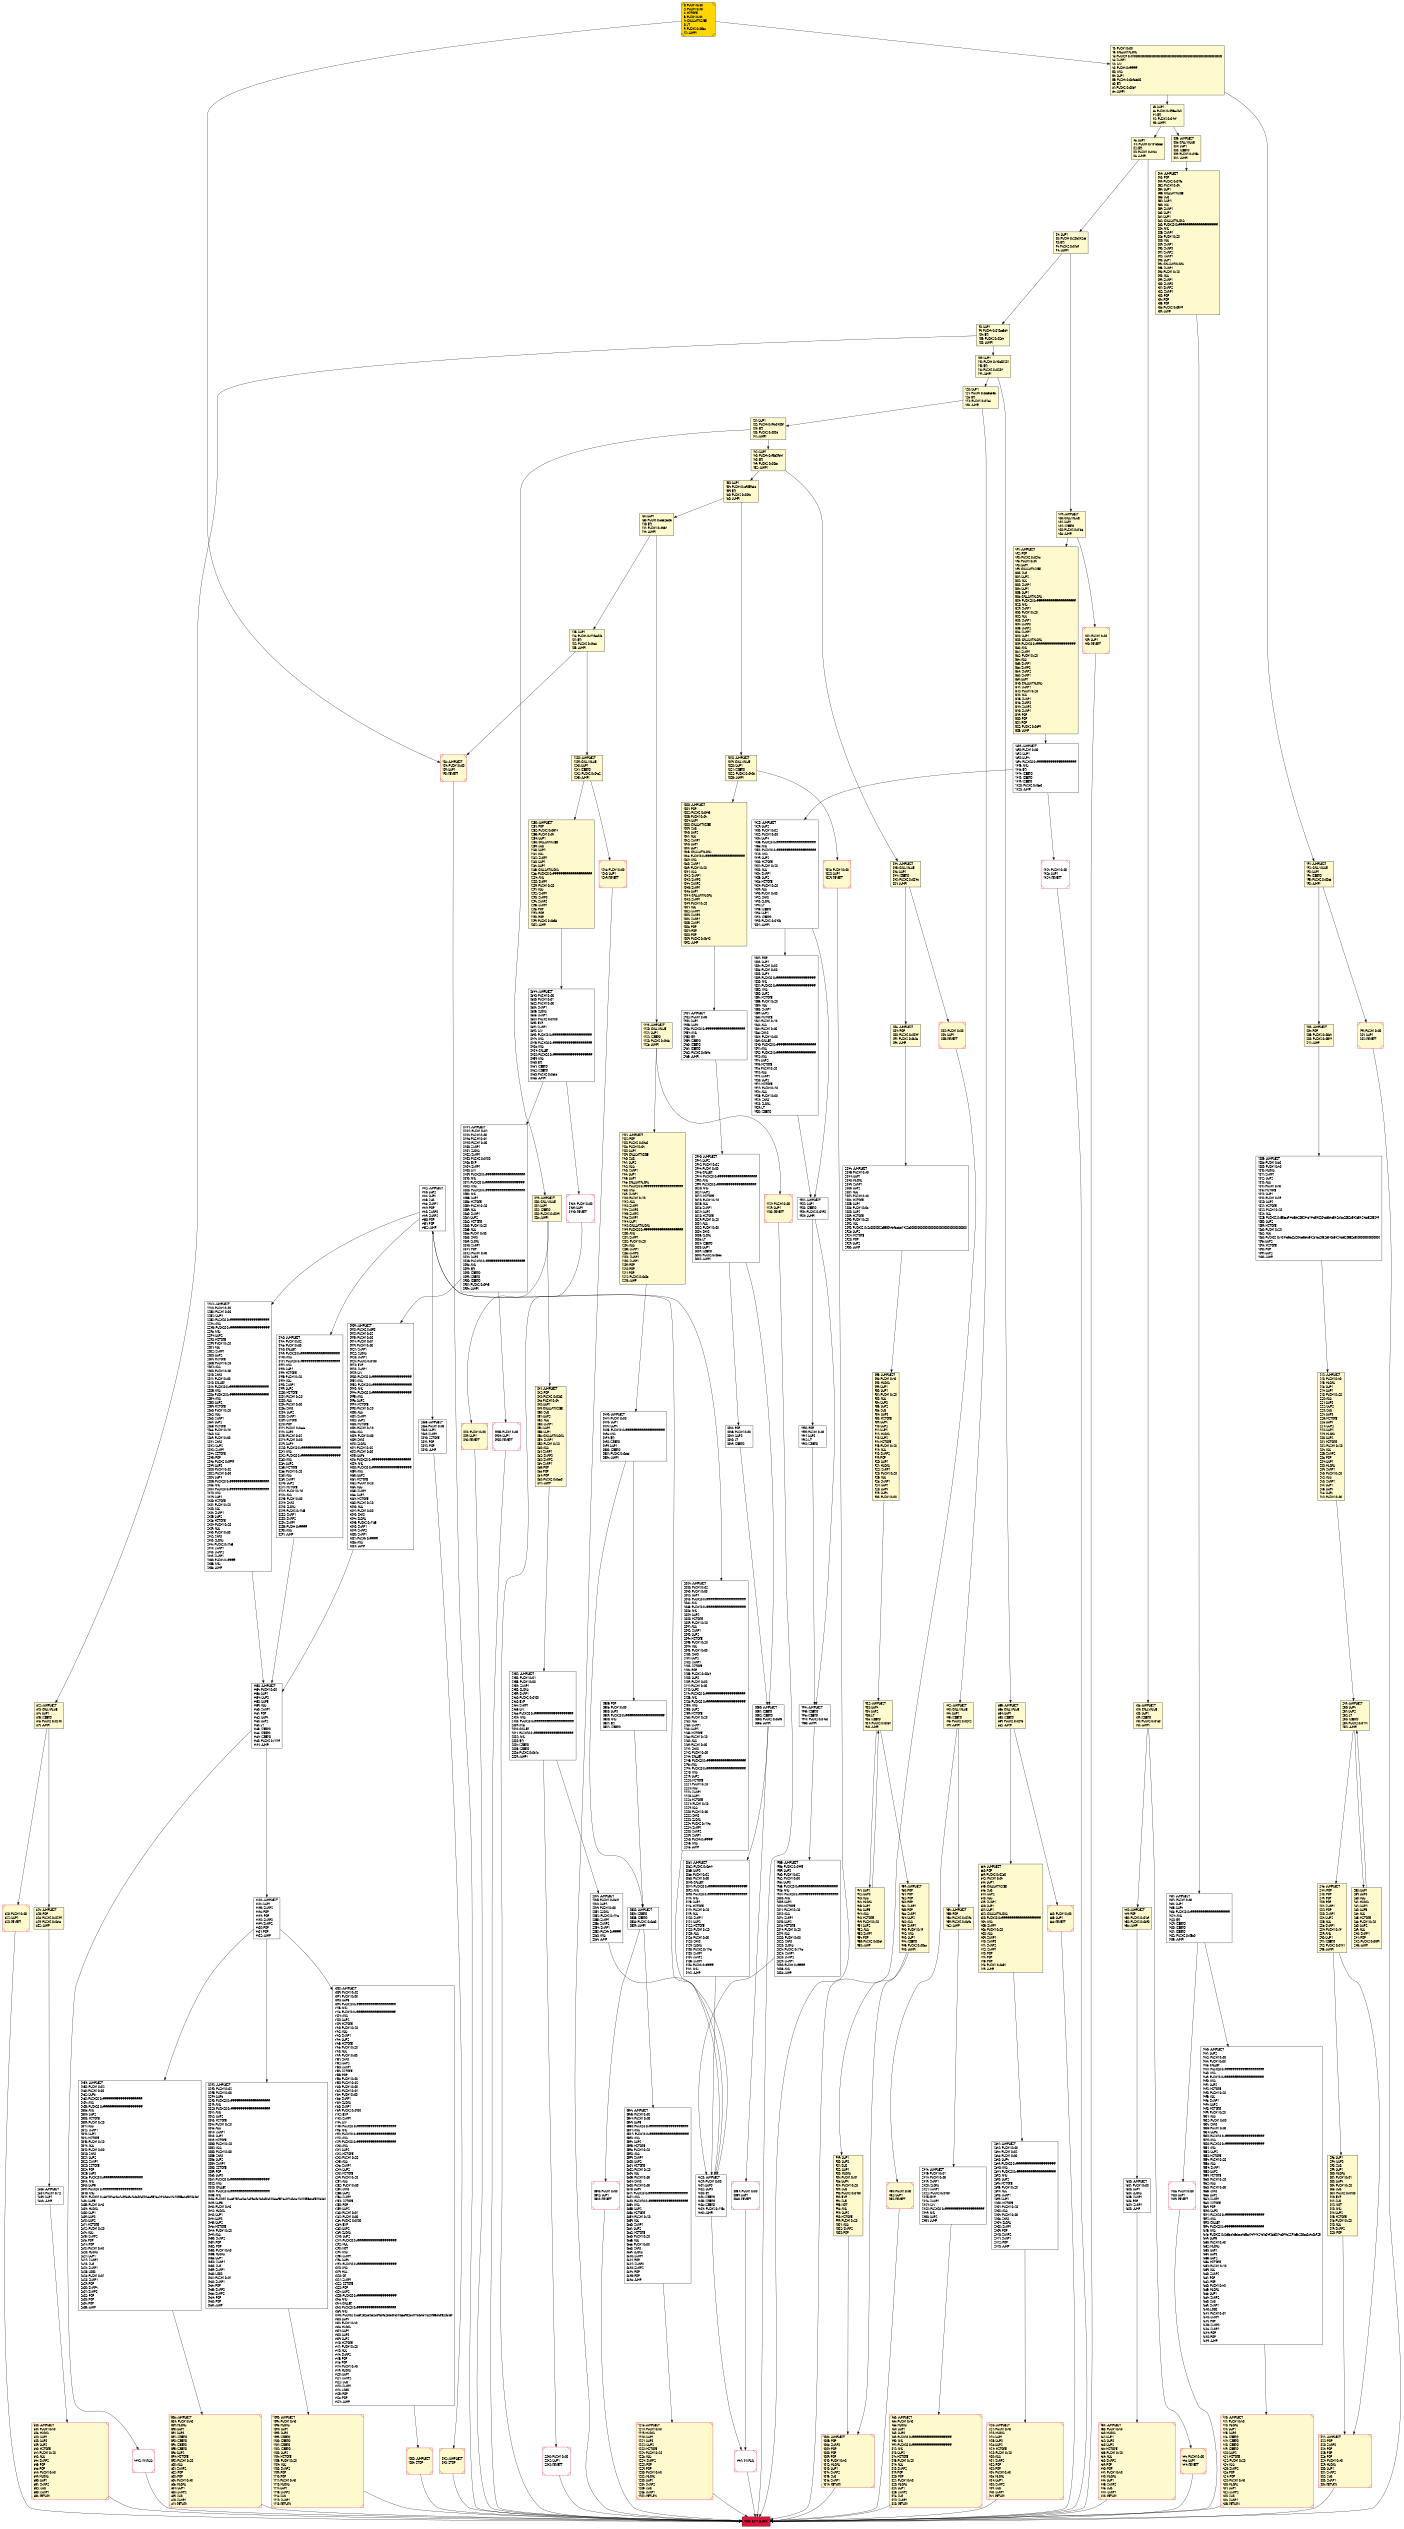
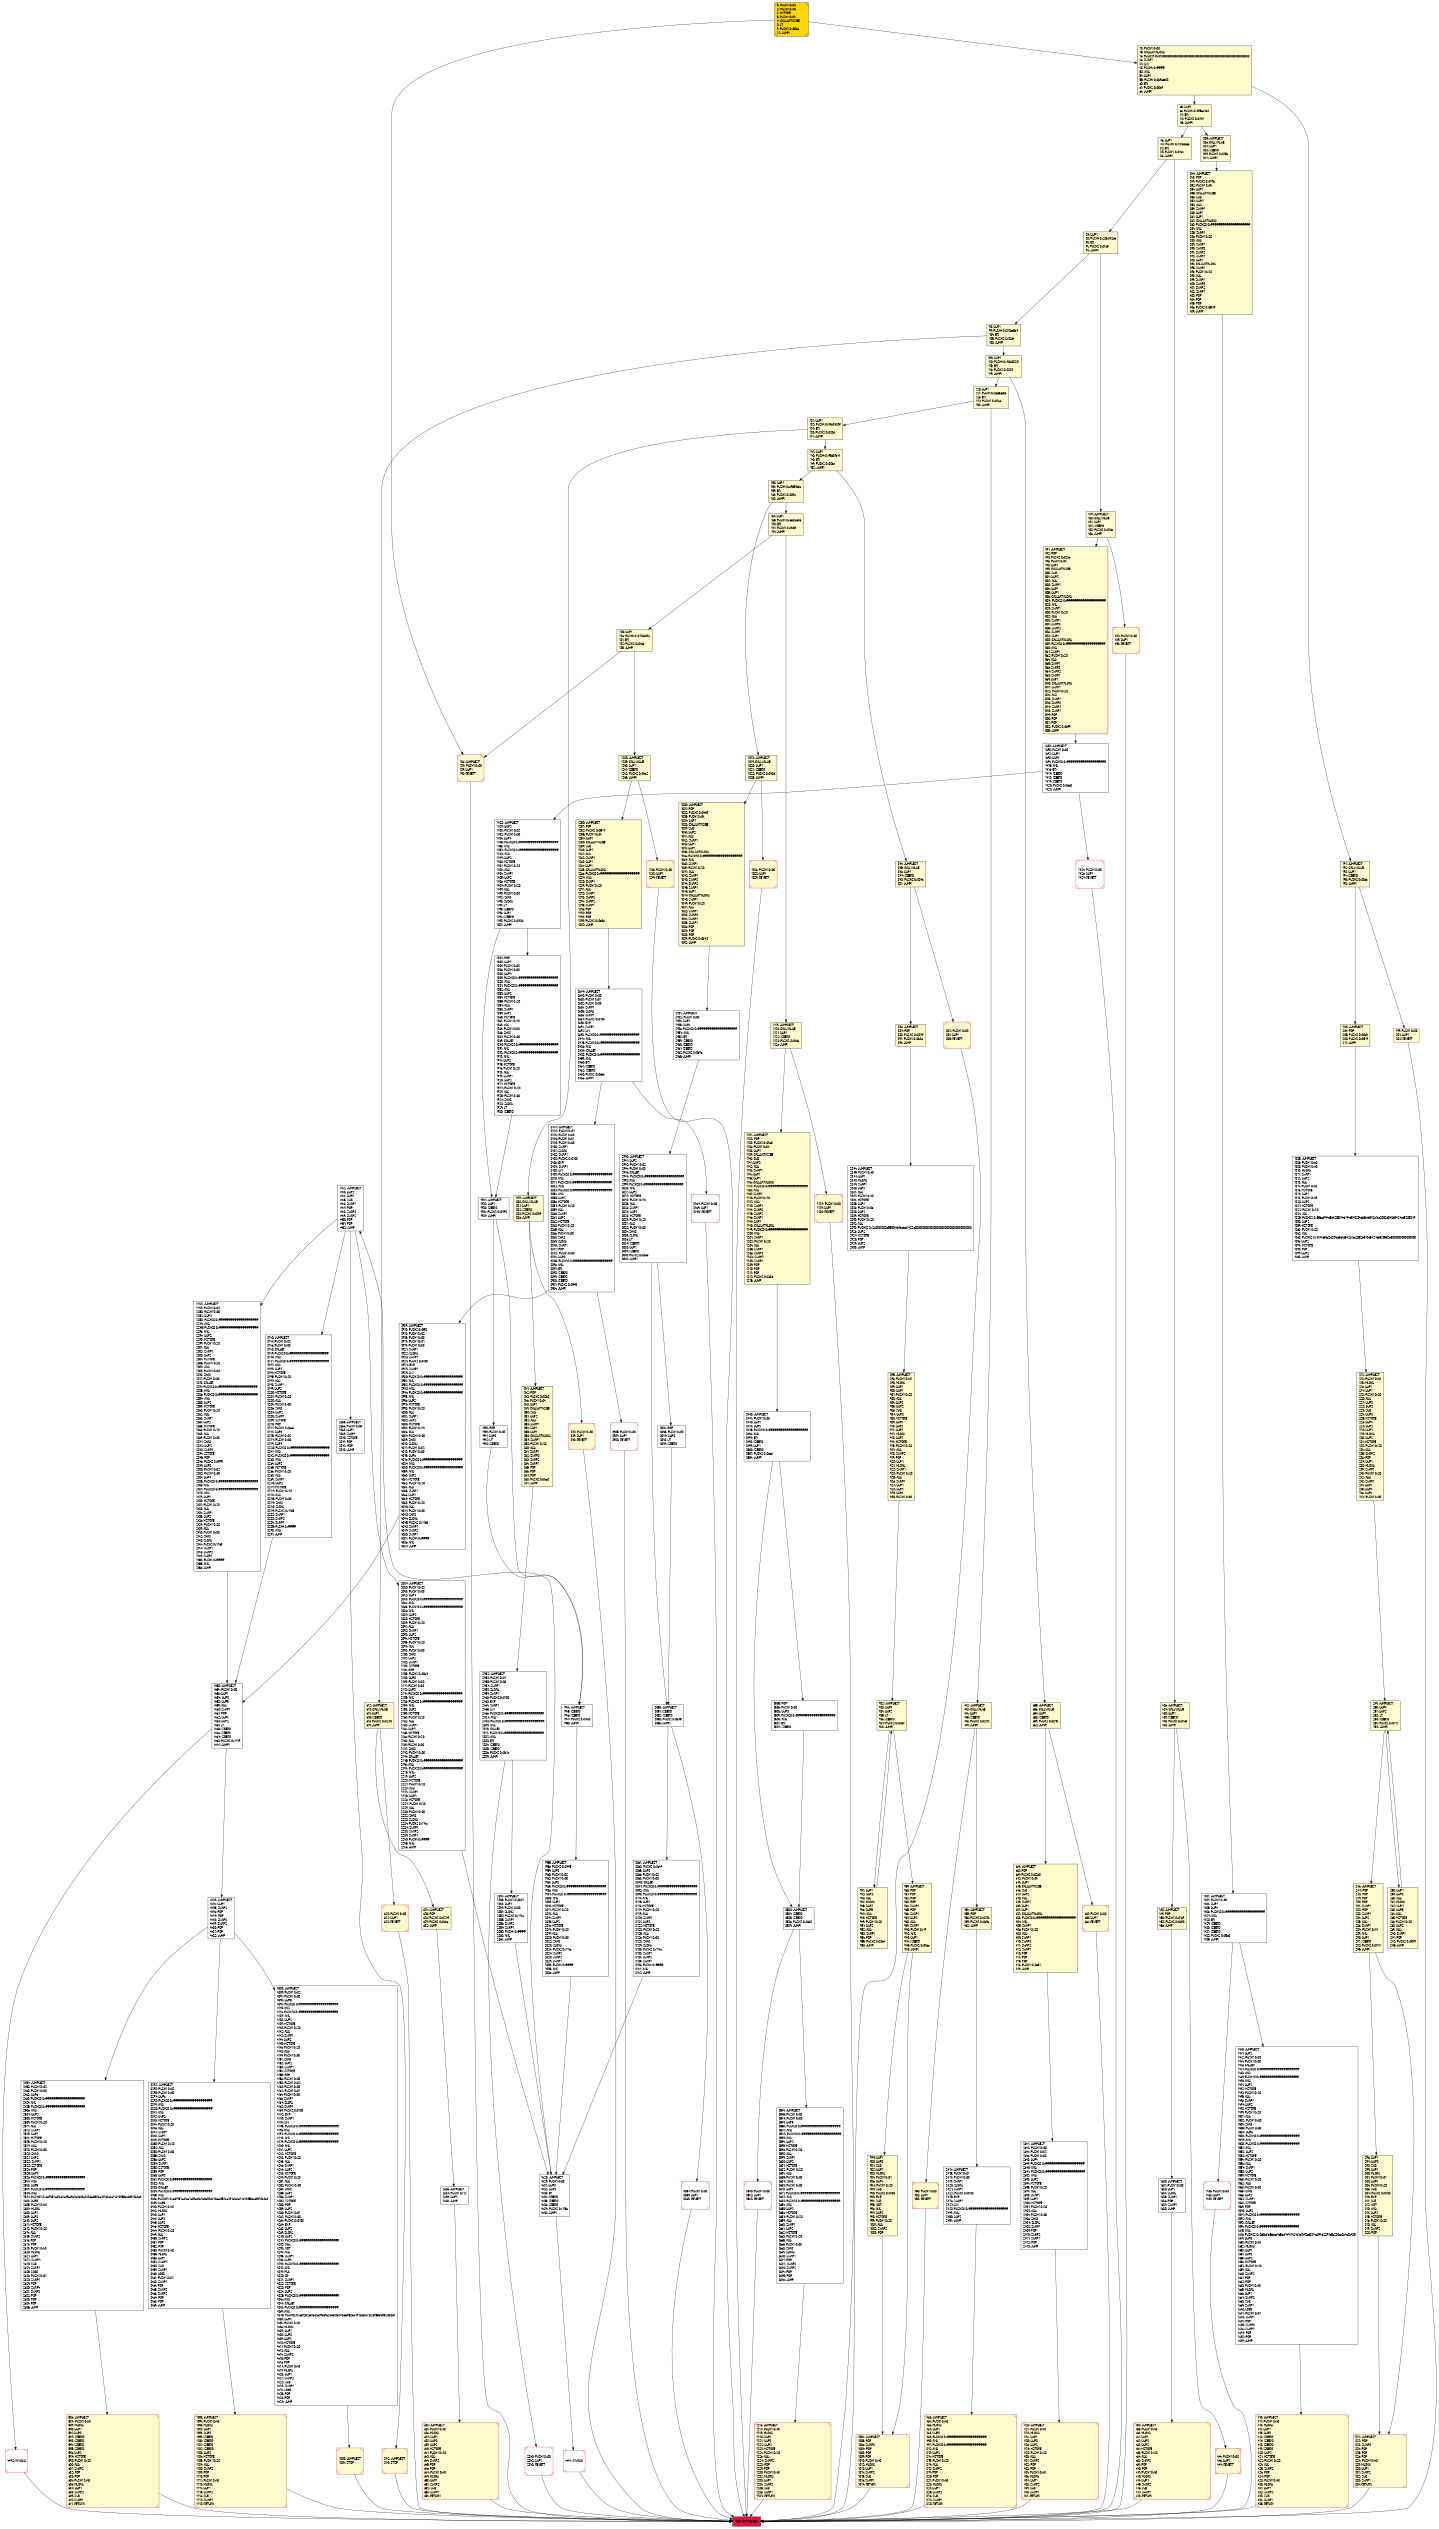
(1370, 1035) -> (1407, 1035)
(745, 2329) -> (673, 2372)
